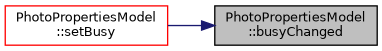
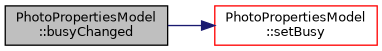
(185, 26) -> (185, 26)
